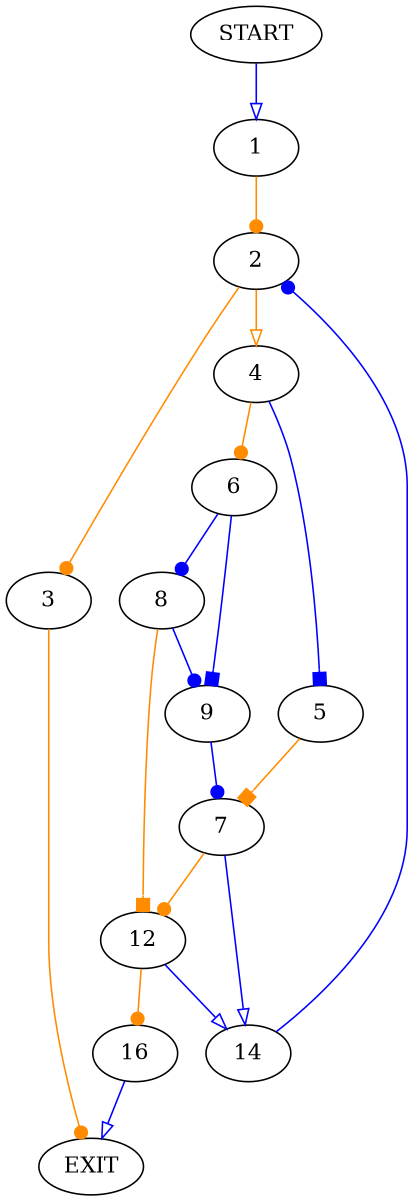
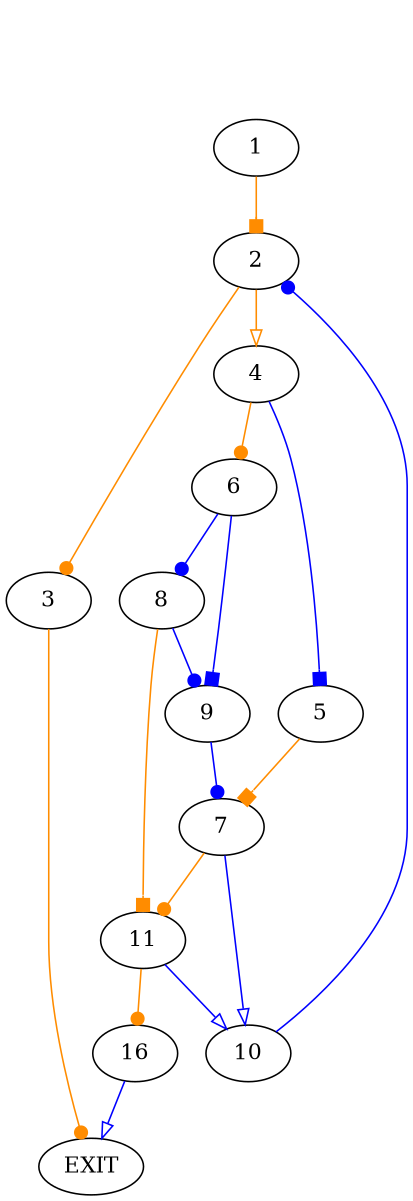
(256, 35) -> none
(256, 198) -> (256, 198)
(143, 940) -> (143, 940)
(248, 1053) -> (248, 1053)
